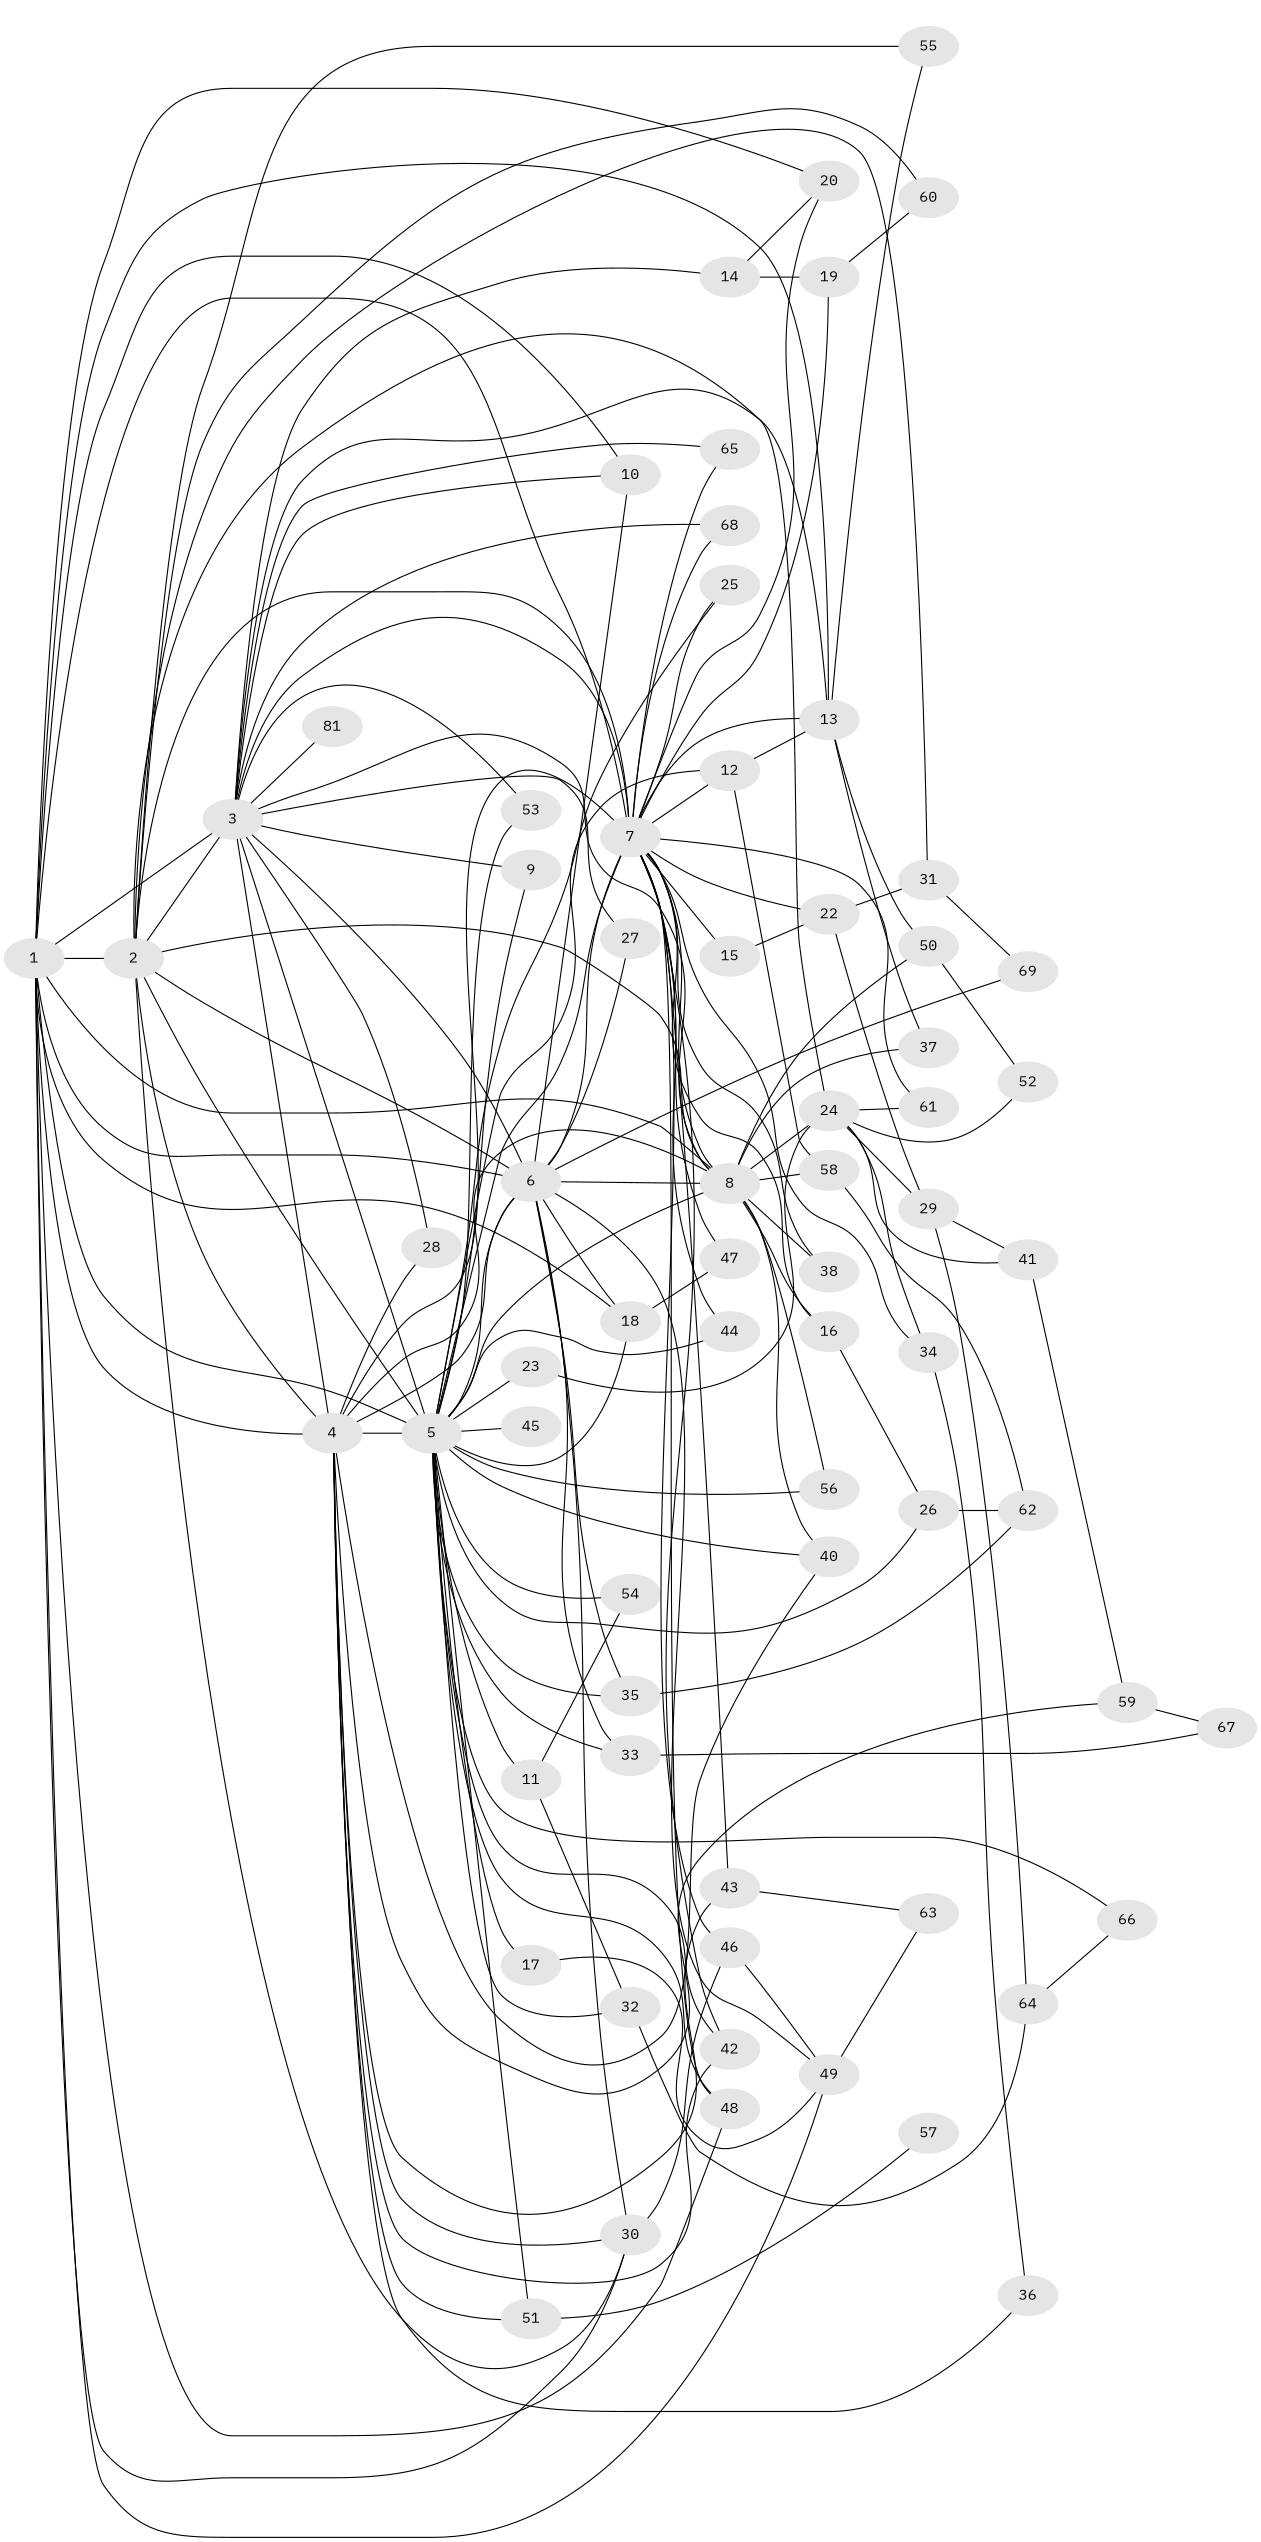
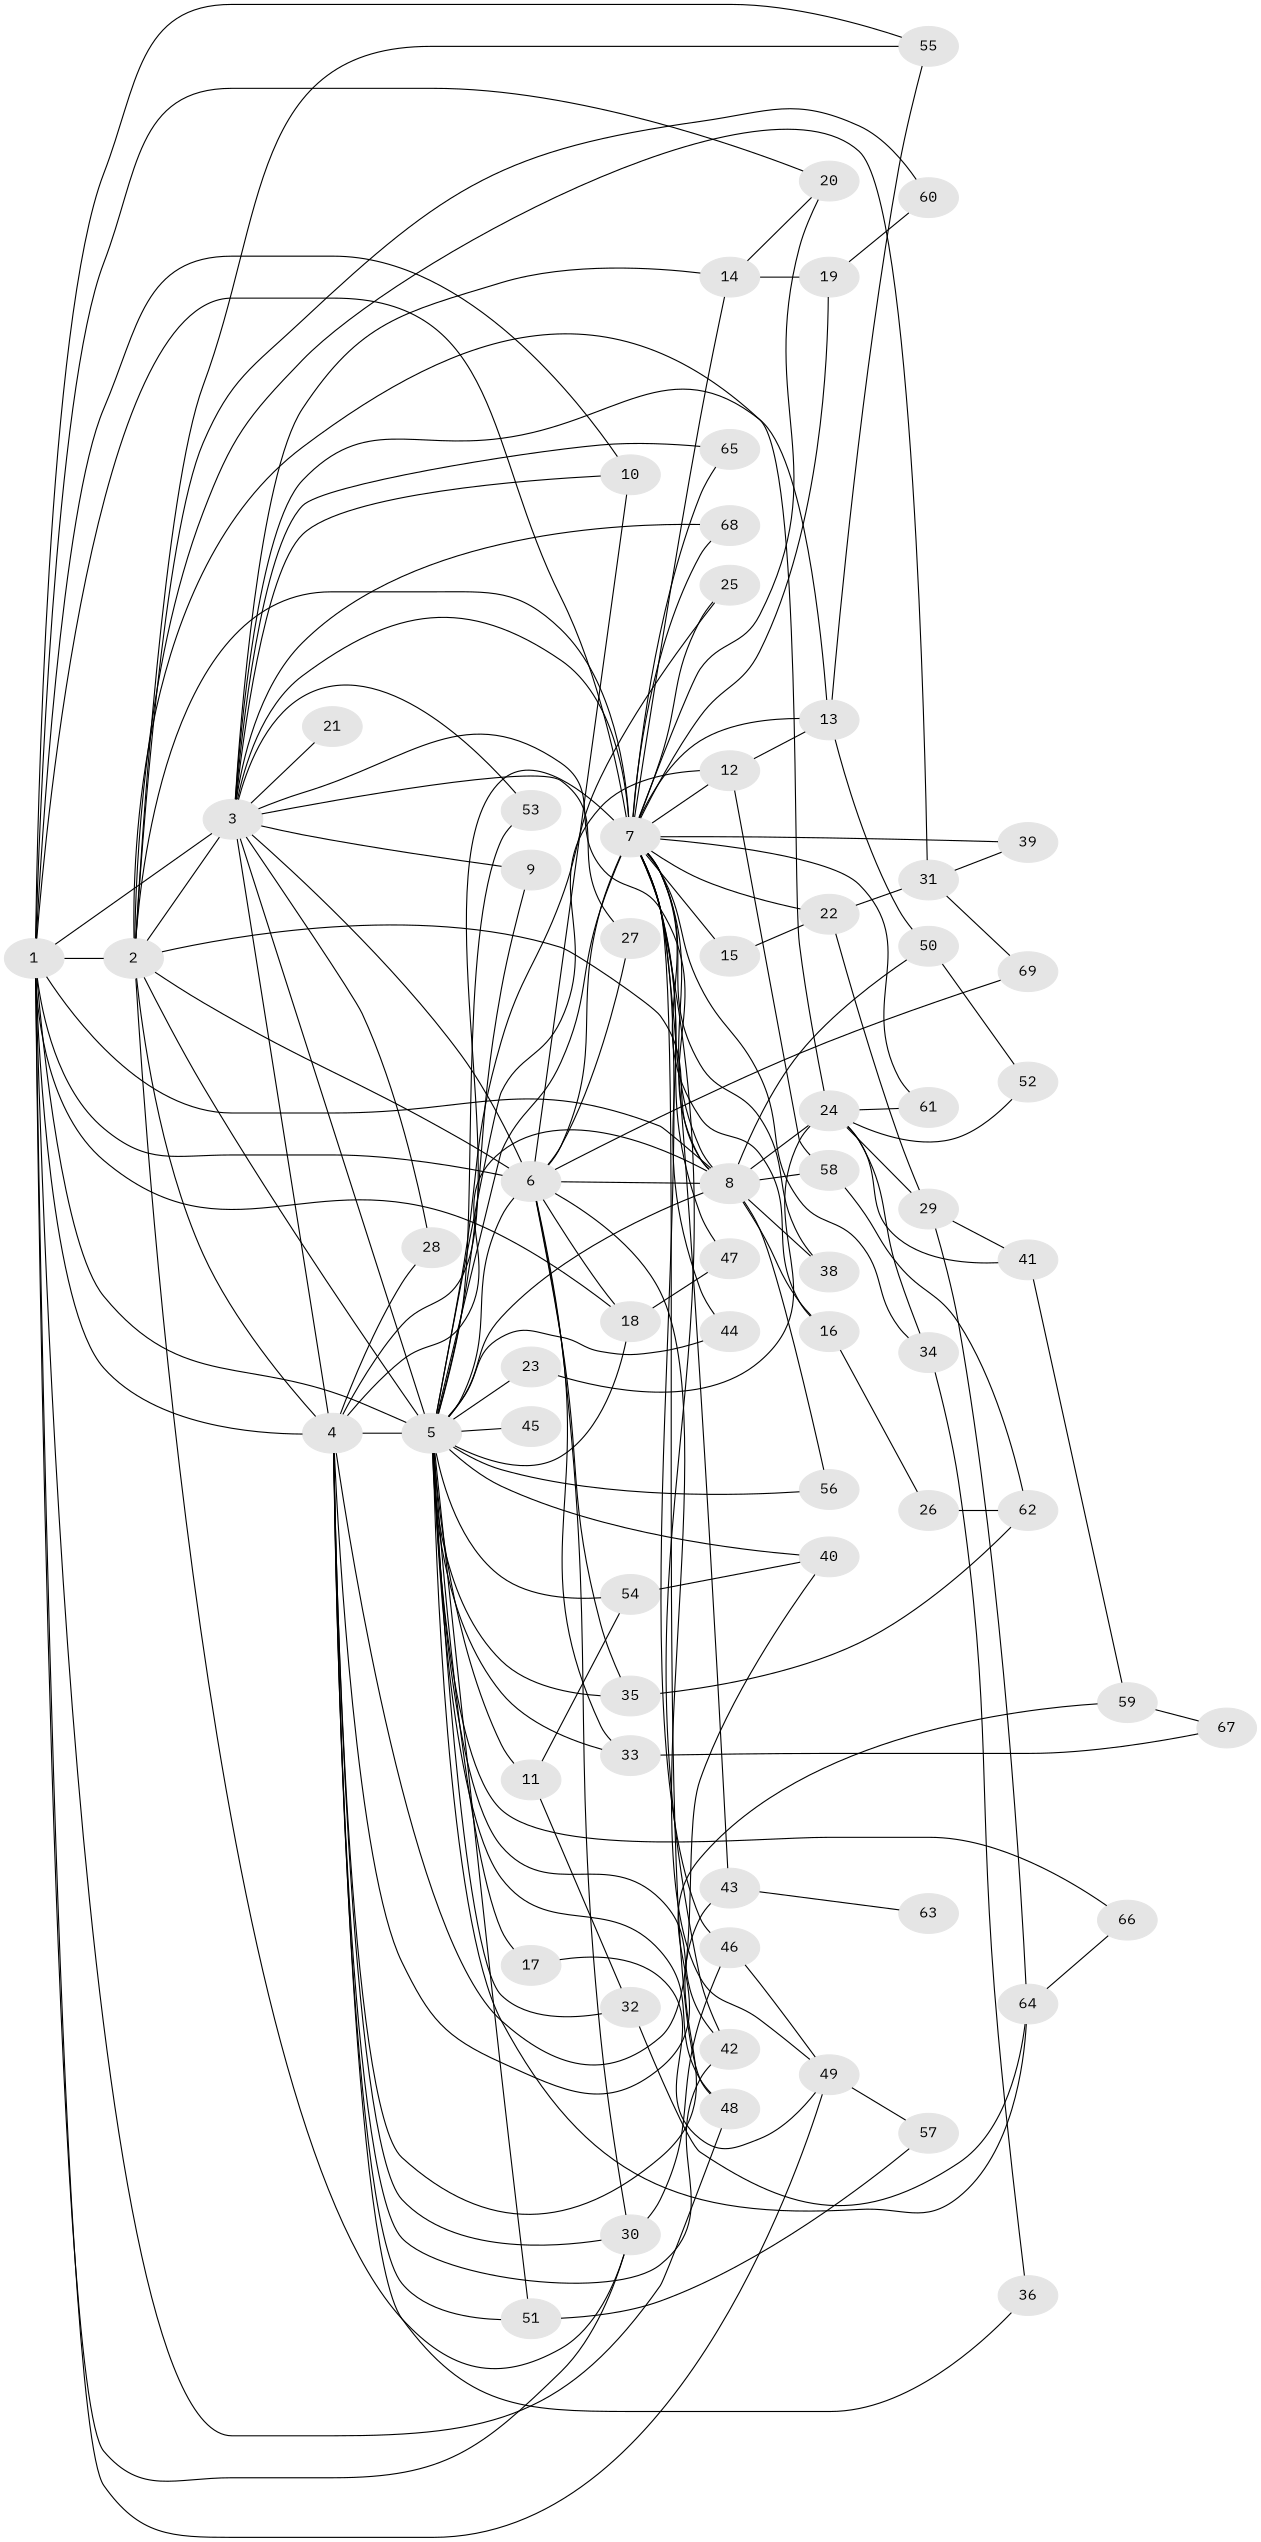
(329, 173) -> (125, 109)
none -> (683, 517)
(332, 727) -> (332, 727)
none -> (1028, 842)
(929, 1048) -> none
(470, 1343) -> none
(778, 1371) -> (730, 1576)
(640, 1629) -> (525, 2060)
(879, 1994) -> (879, 2104)
